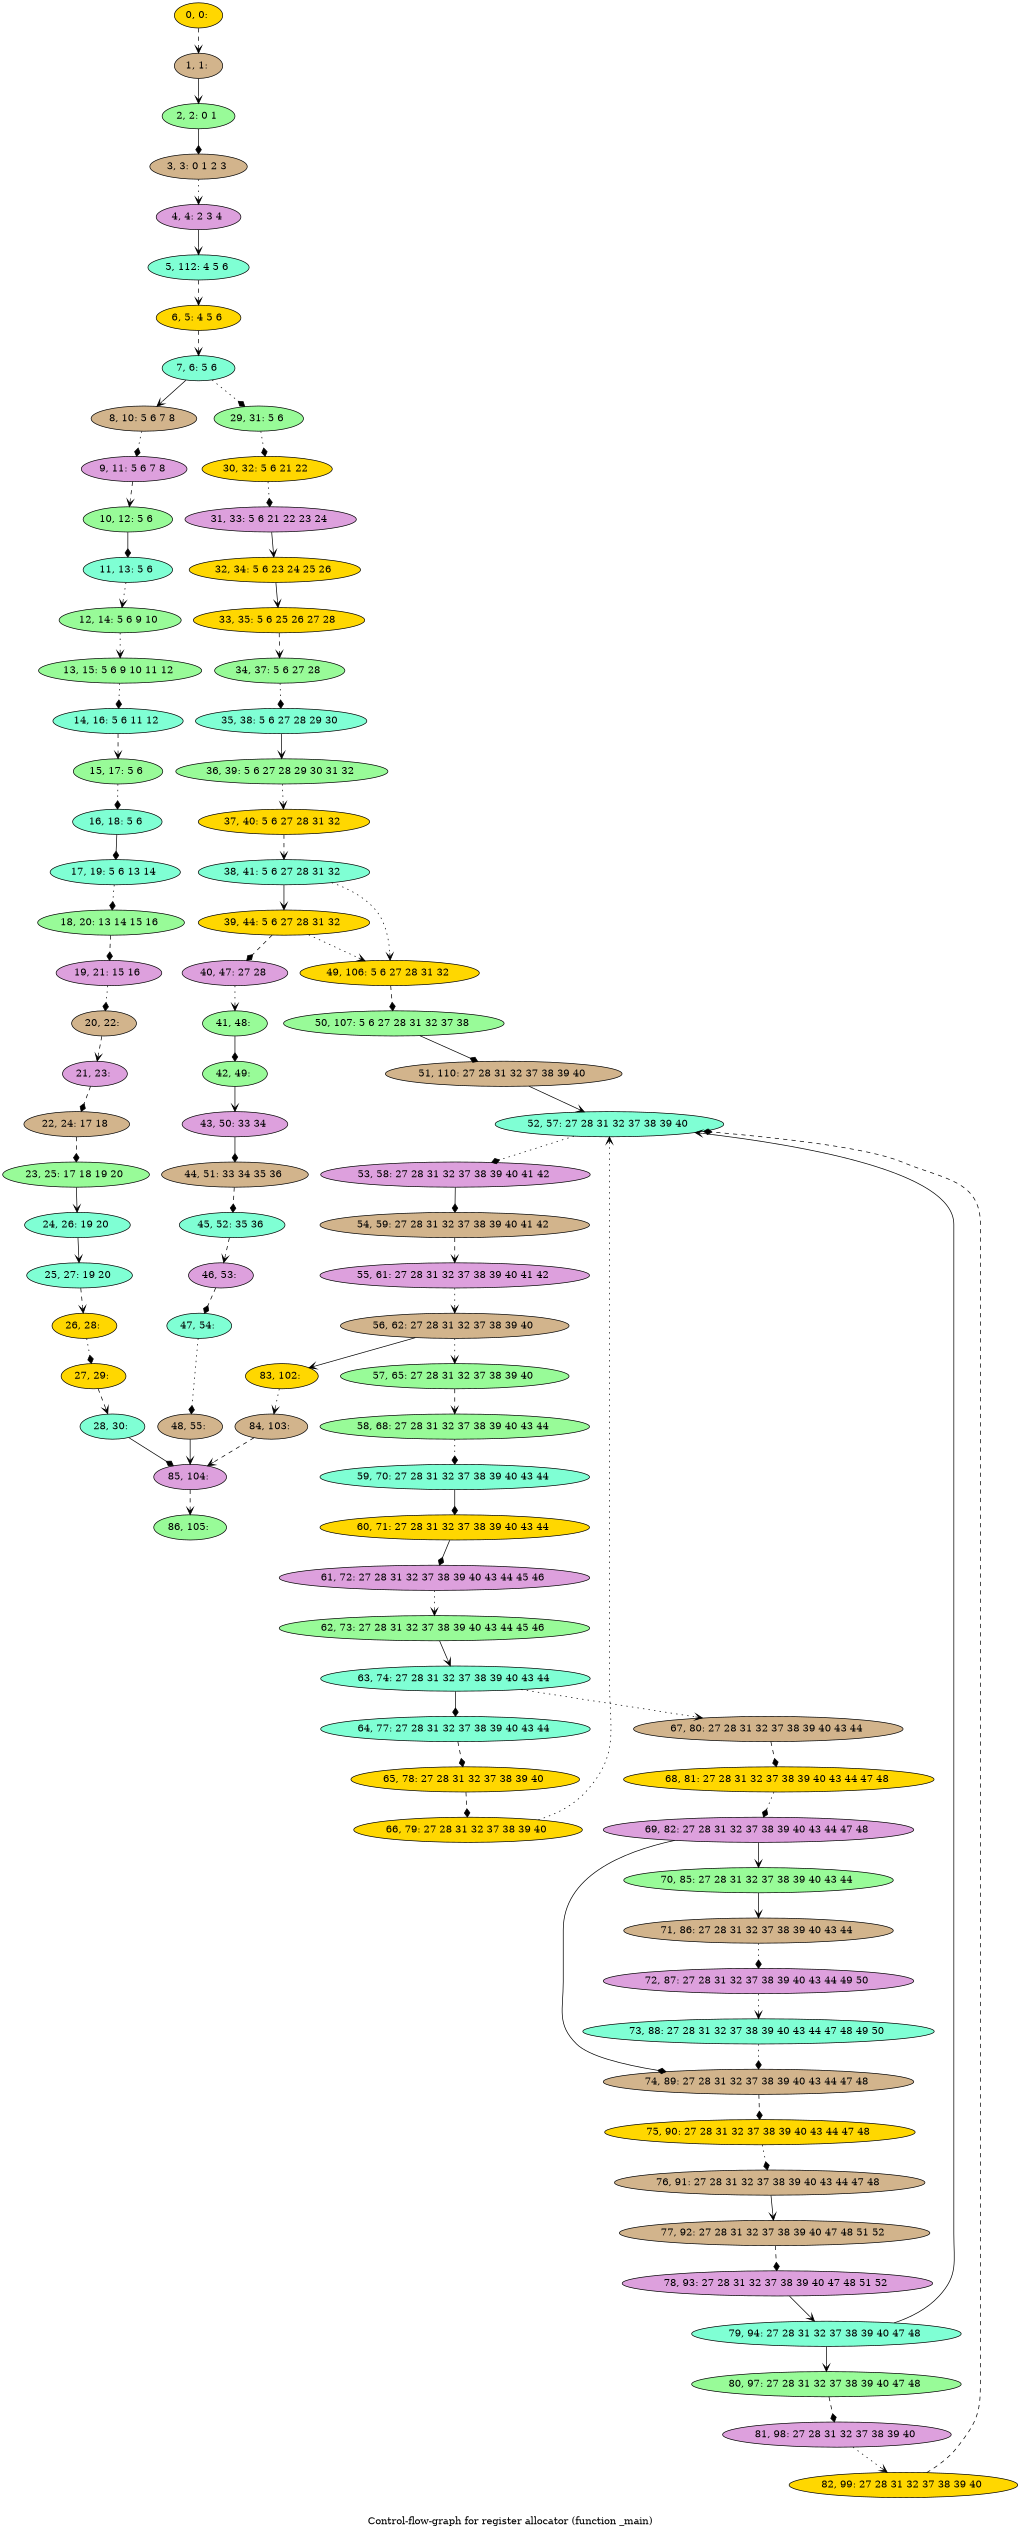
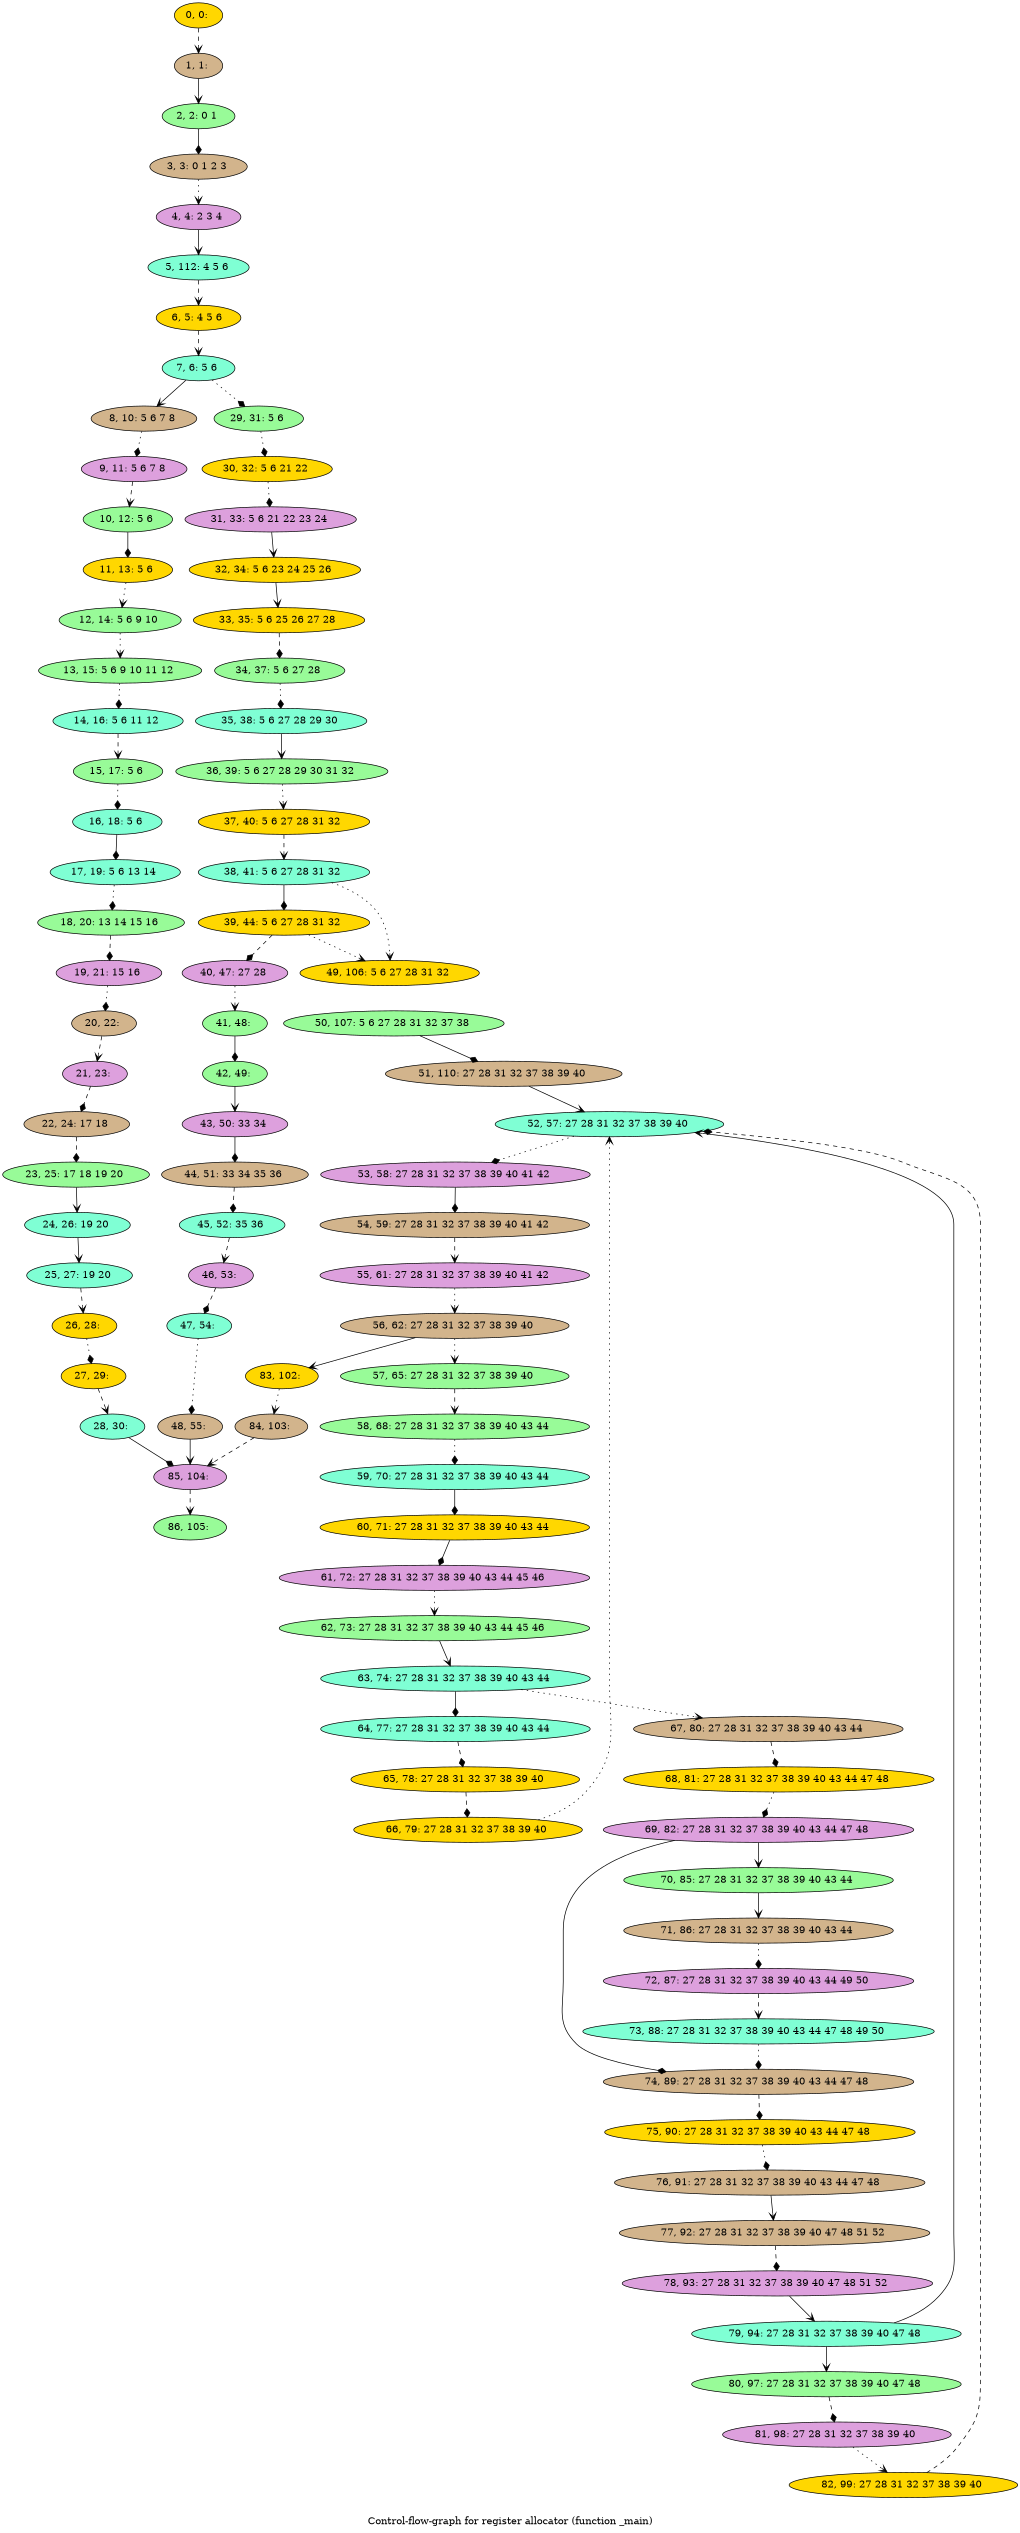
(128, 570) -> (128, 570)
(279, 641) -> (279, 641)
(284, 894) -> (284, 894)
(391, 994) -> none
(759, 2003) -> (759, 2003)
